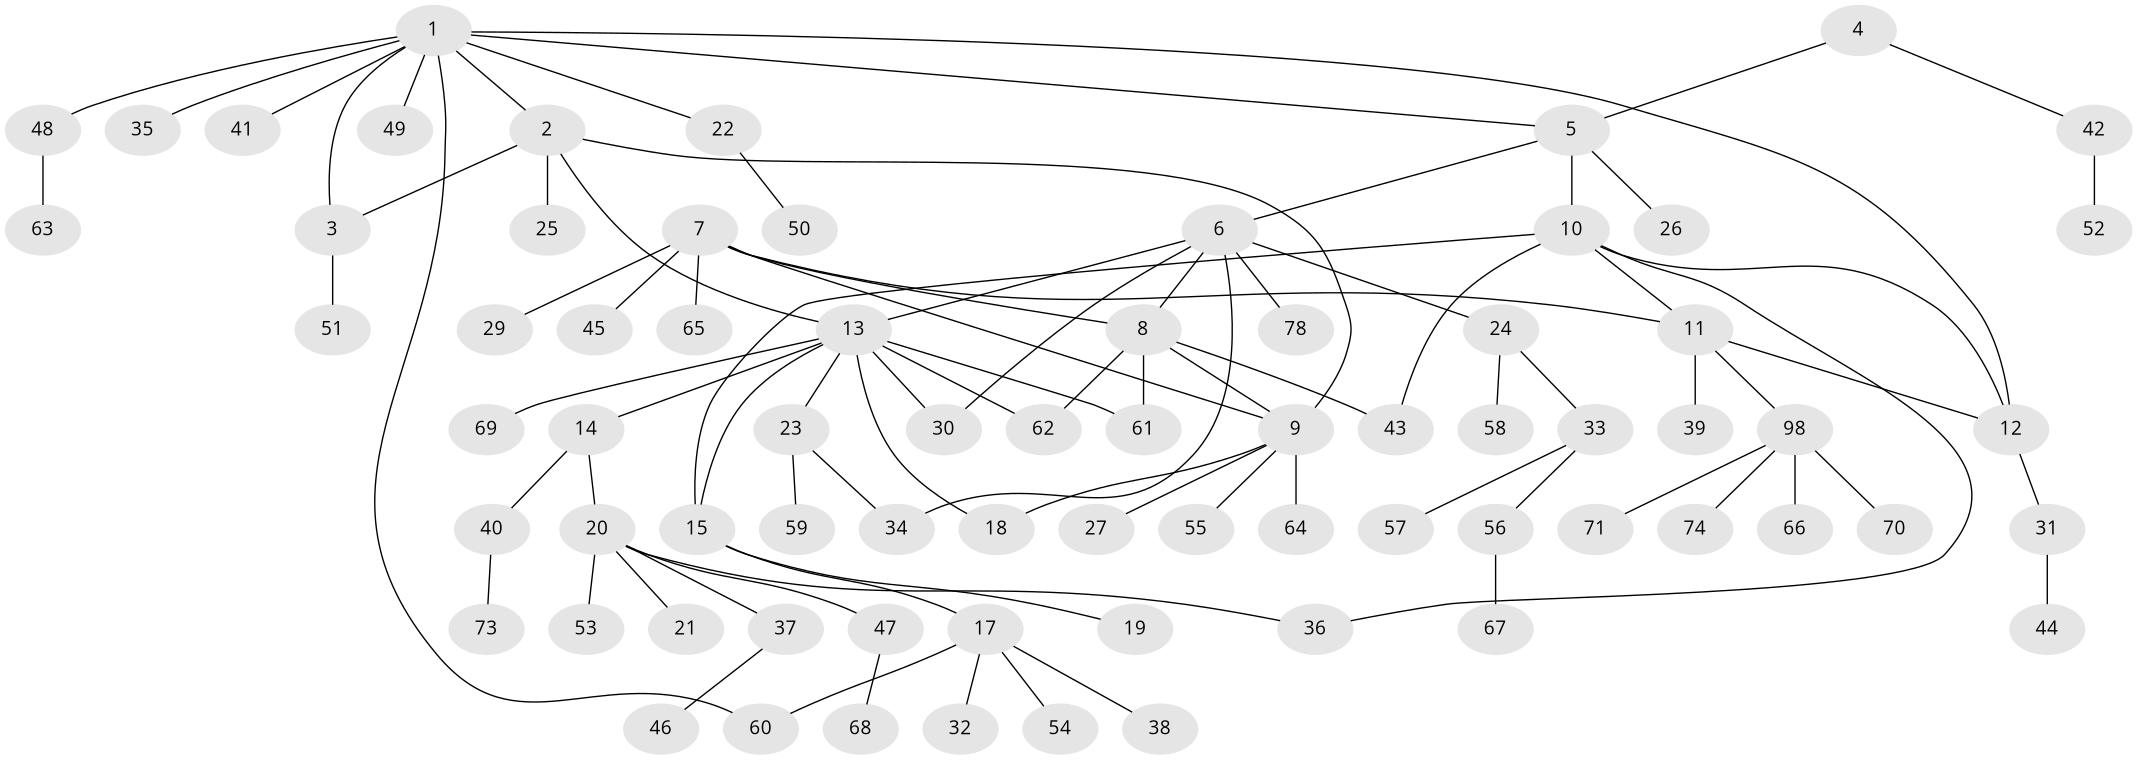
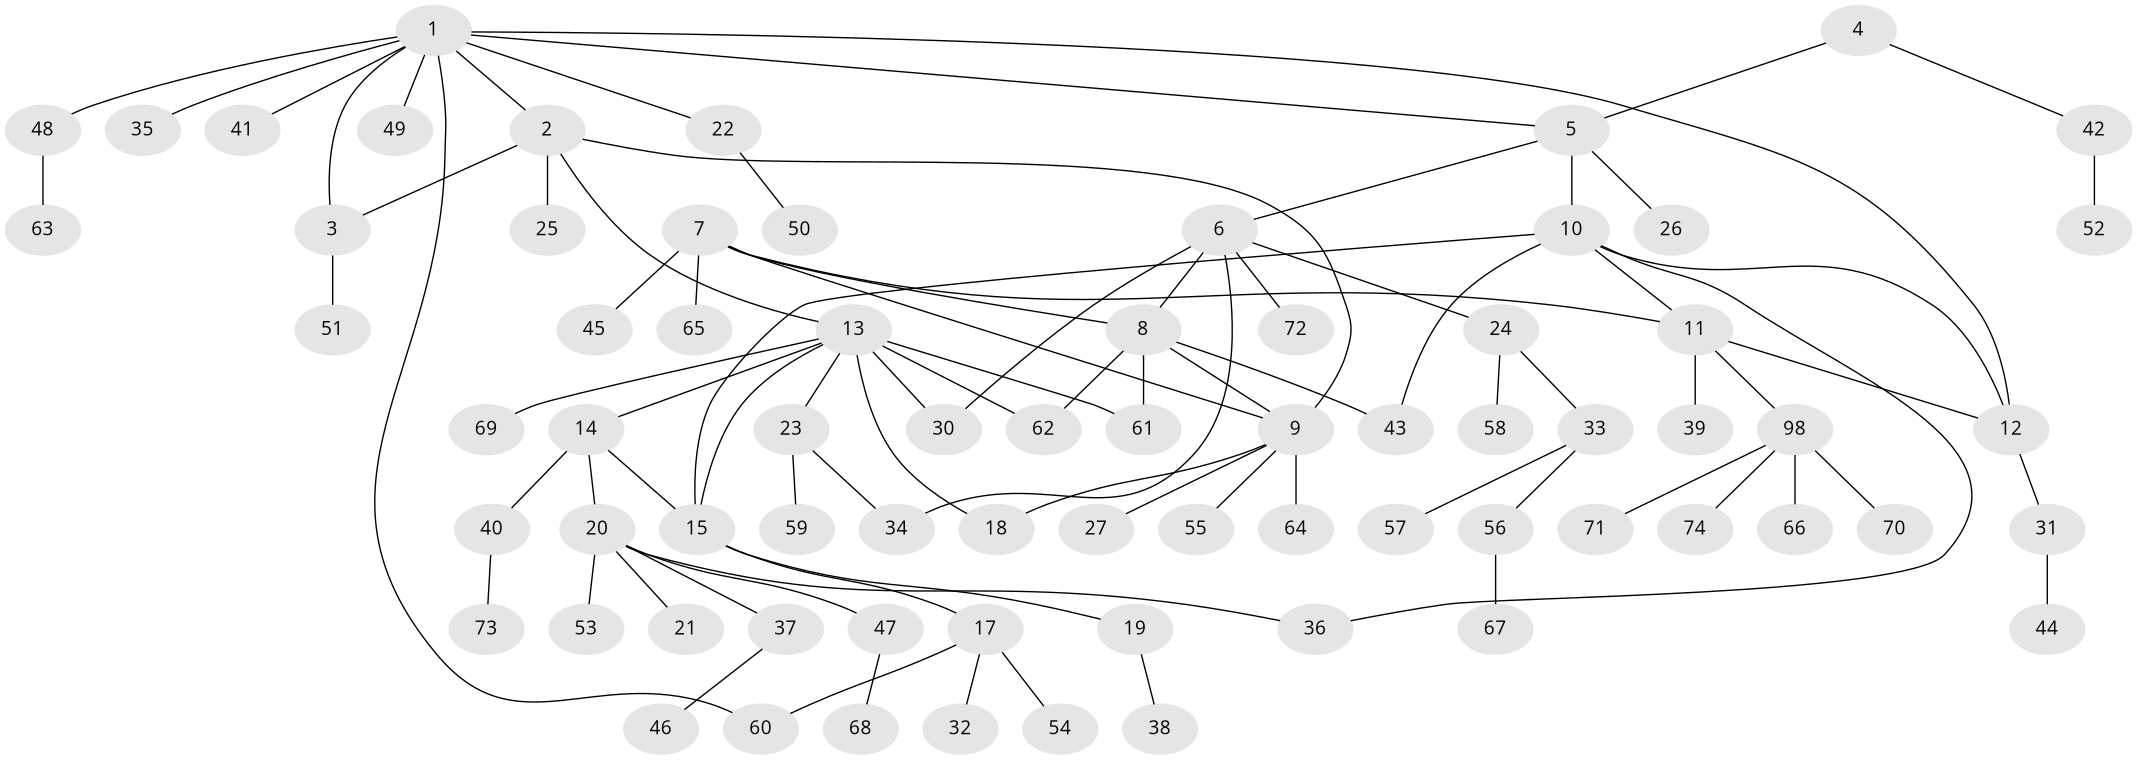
(1007, 288) -> none
(495, 330) -> none
(1296, 330) -> (1296, 330)
none -> (642, 480)
(1073, 679) -> (1148, 679)
